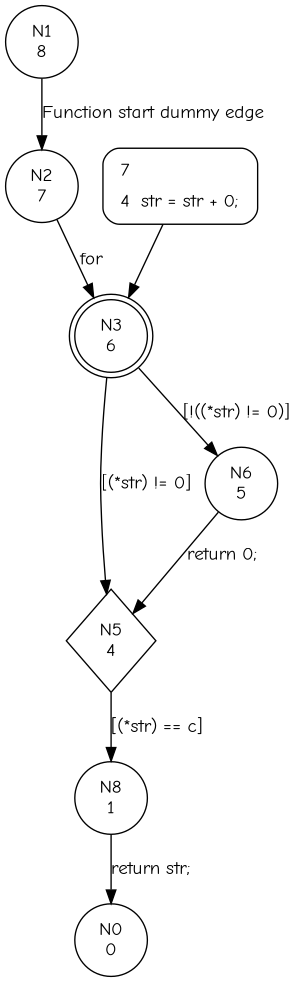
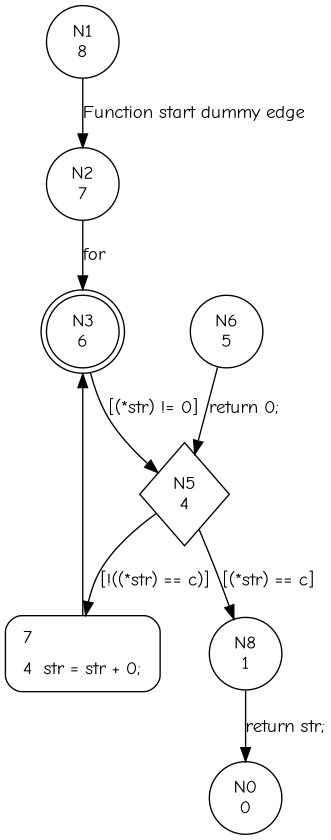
(173, 407) -> none
none -> (114, 552)
